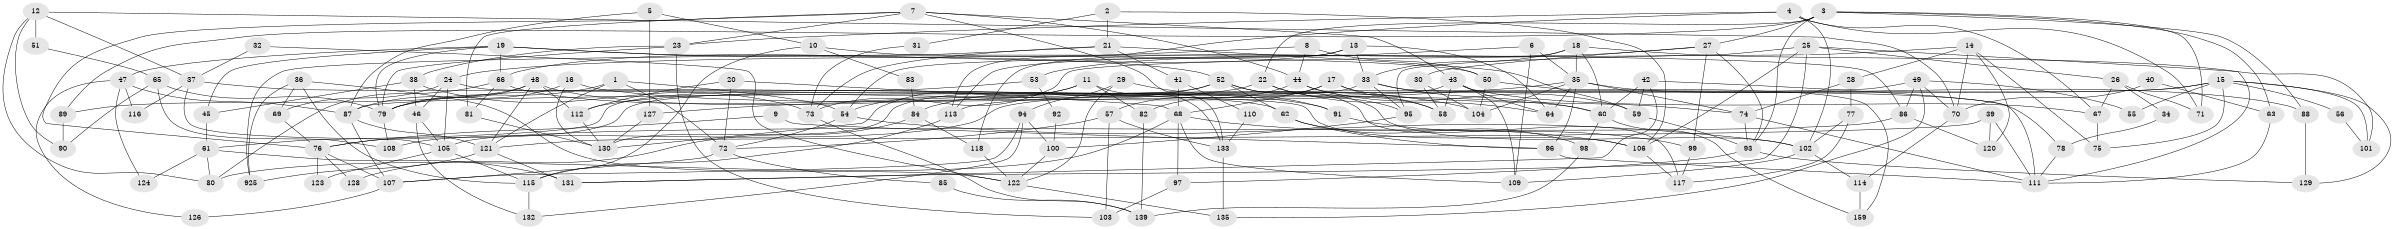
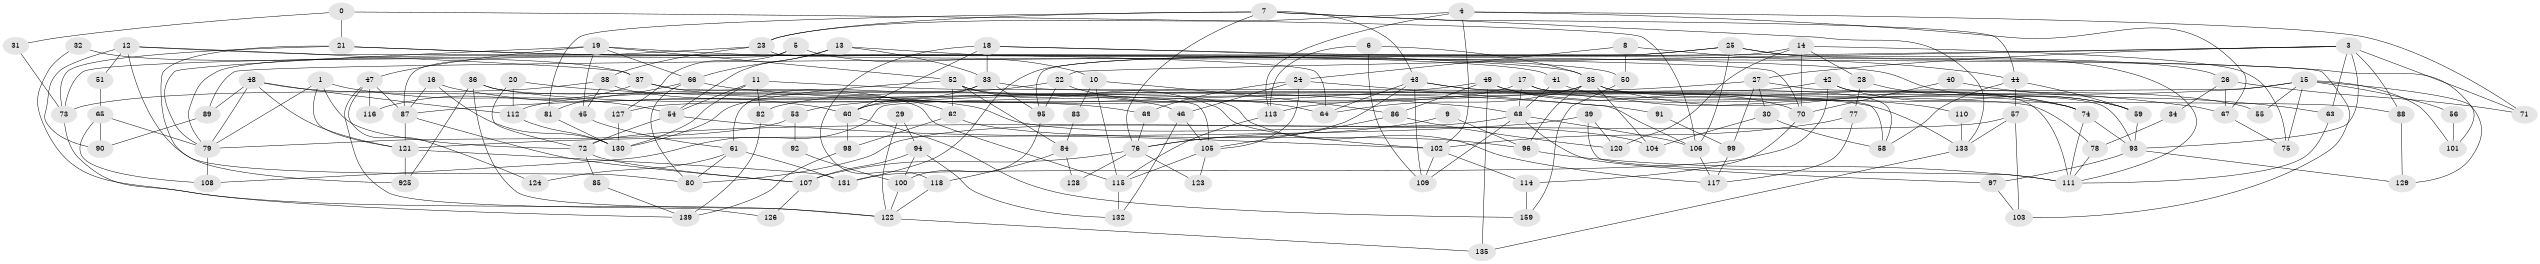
(1107, 11) -> (342, 11)
(1231, 95) -> none
(1483, 98) -> none
